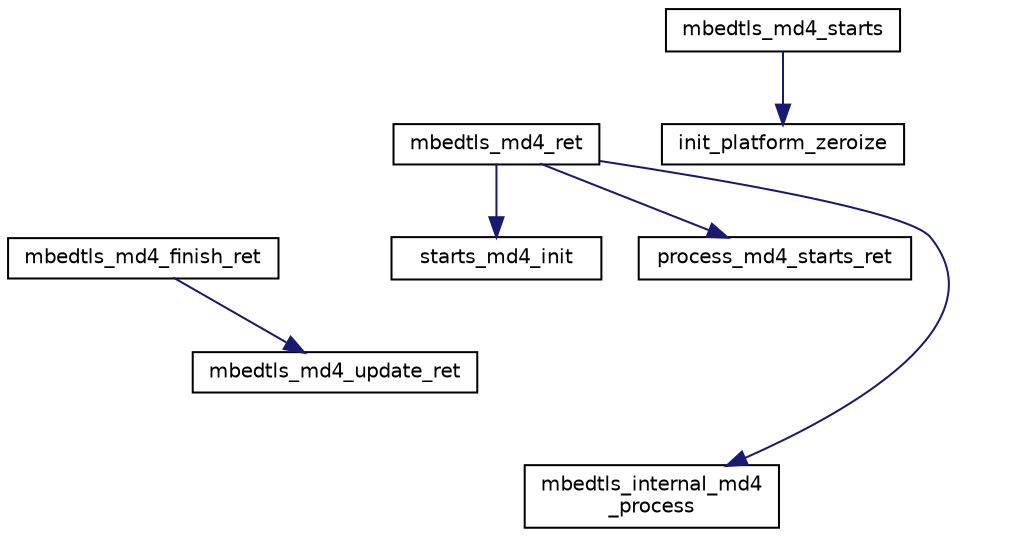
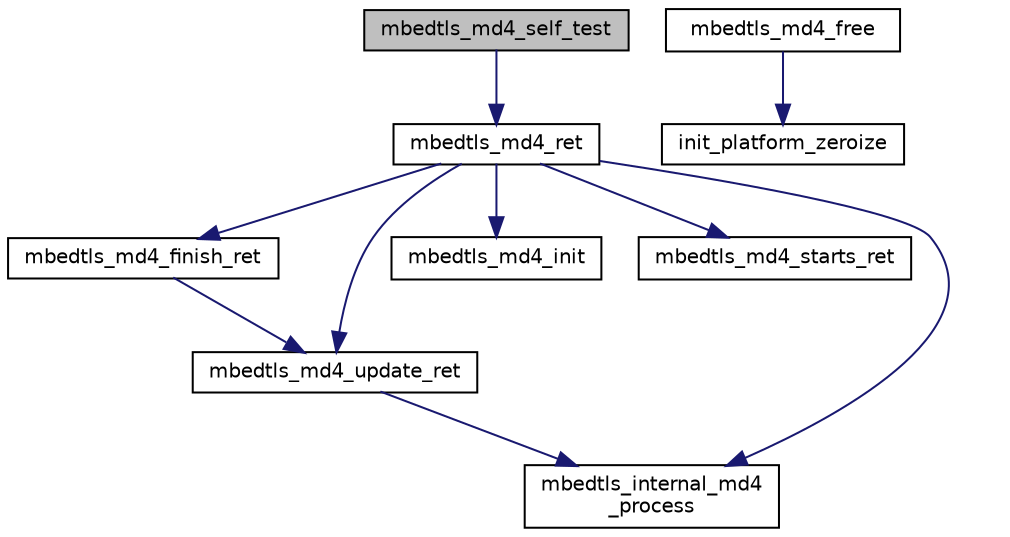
none -> (496, 30)
(783, 30) -> (783, 30)
none -> (330, 198)
none -> (378, 232)
(496, 258) -> (496, 258)
(775, 258) -> (775, 258)
none -> (469, 425)
